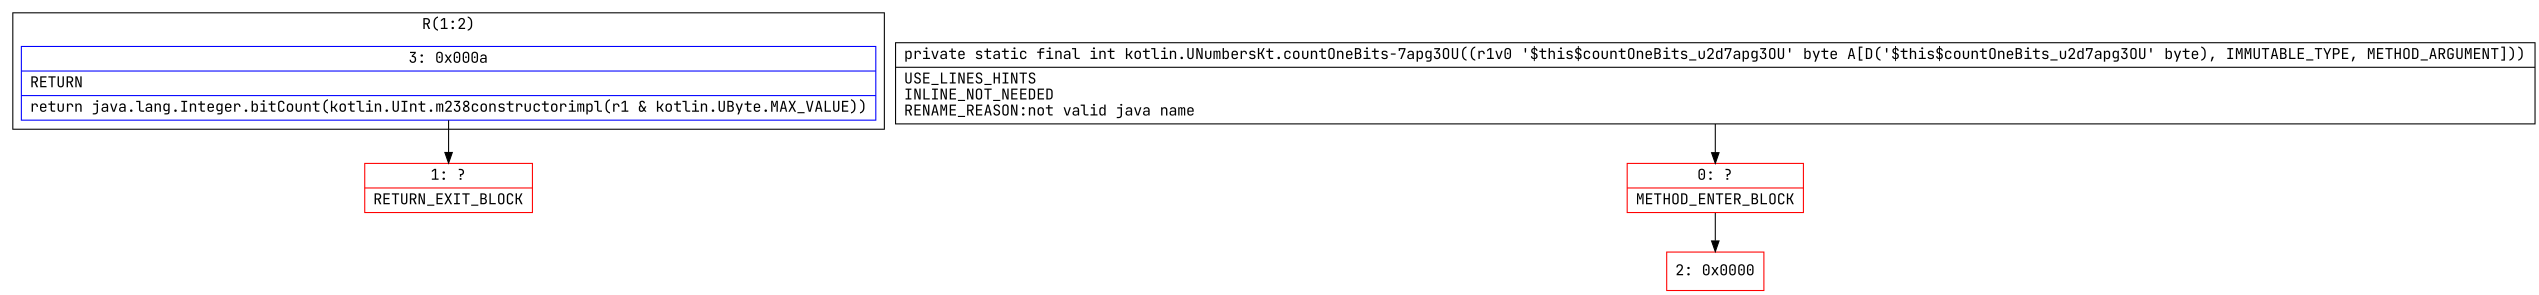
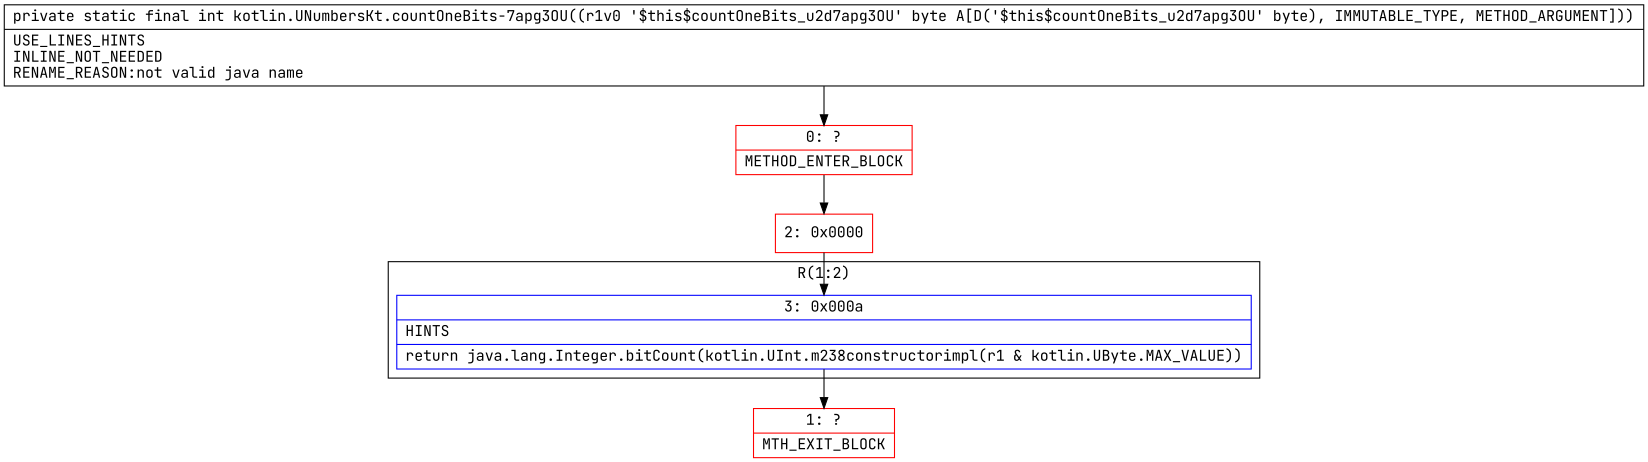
(57, 83) -> (428, 332)
(449, 200) -> (824, 445)
none -> (824, 268)
